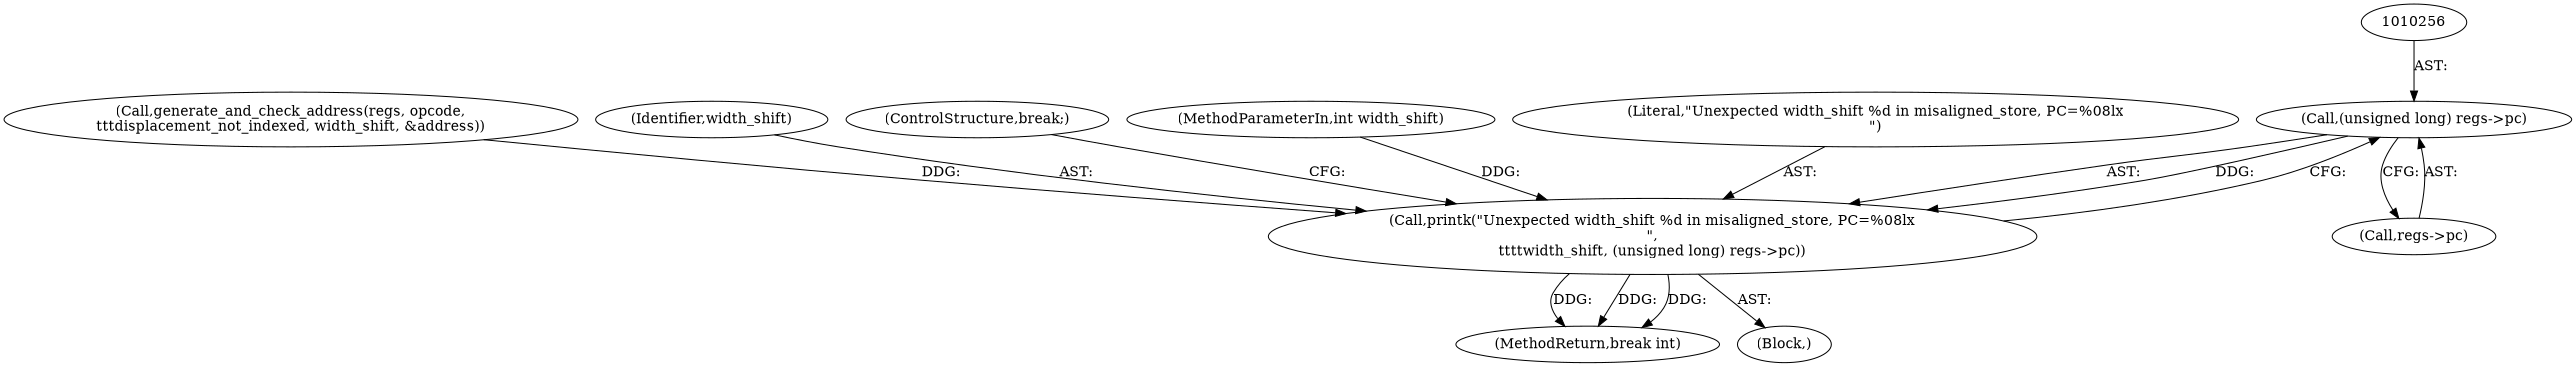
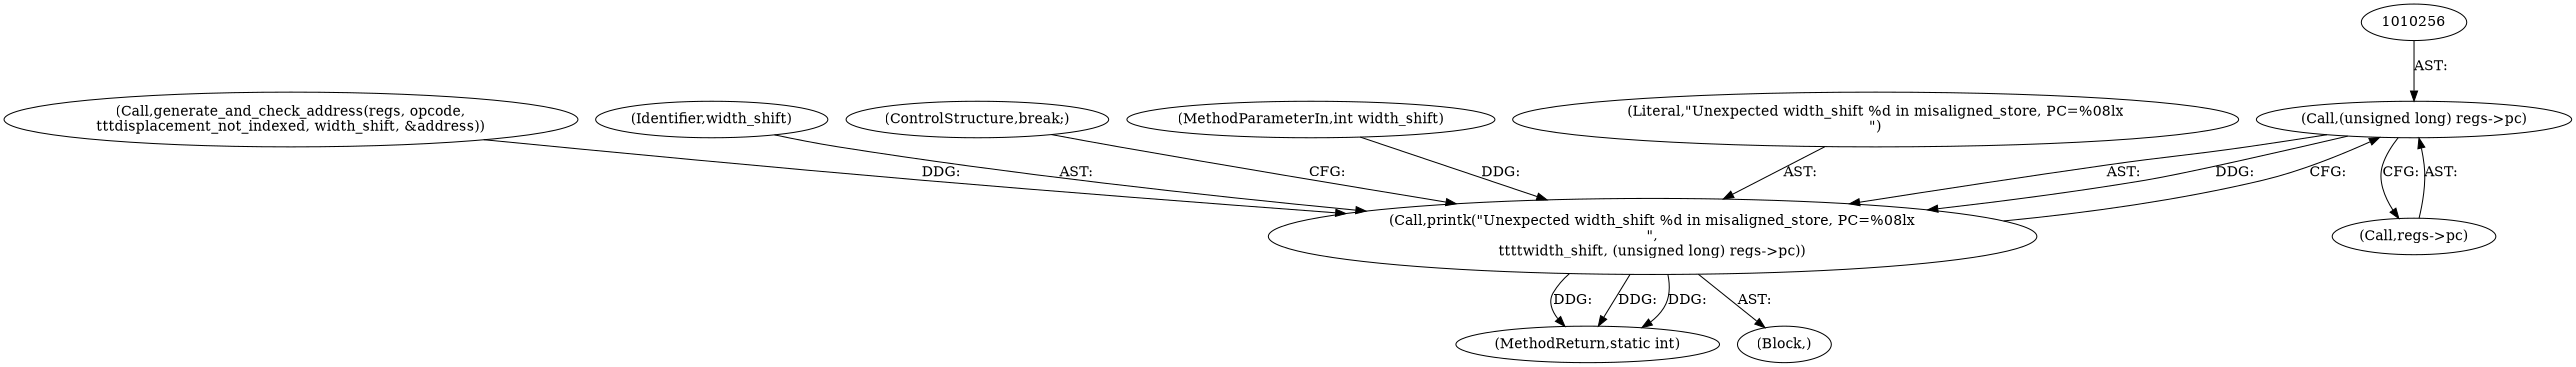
(1588, 344) -> (1588, 344)
